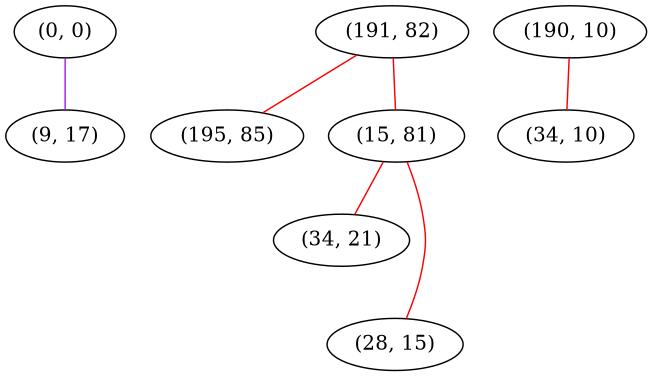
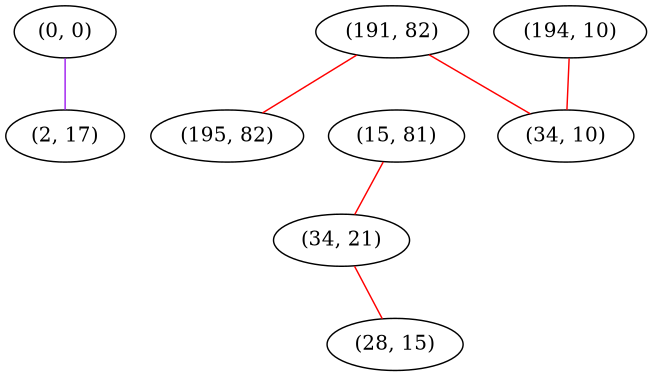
(570, 32) -> (570, 32)
(394, 84) -> (480, 84)
(65, 136) -> (65, 136)
(227, 136) -> (227, 136)
(425, 240) -> (368, 292)
